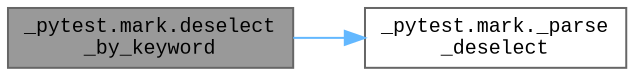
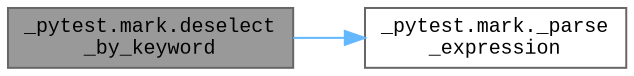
(496, 38) -> (496, 38)
